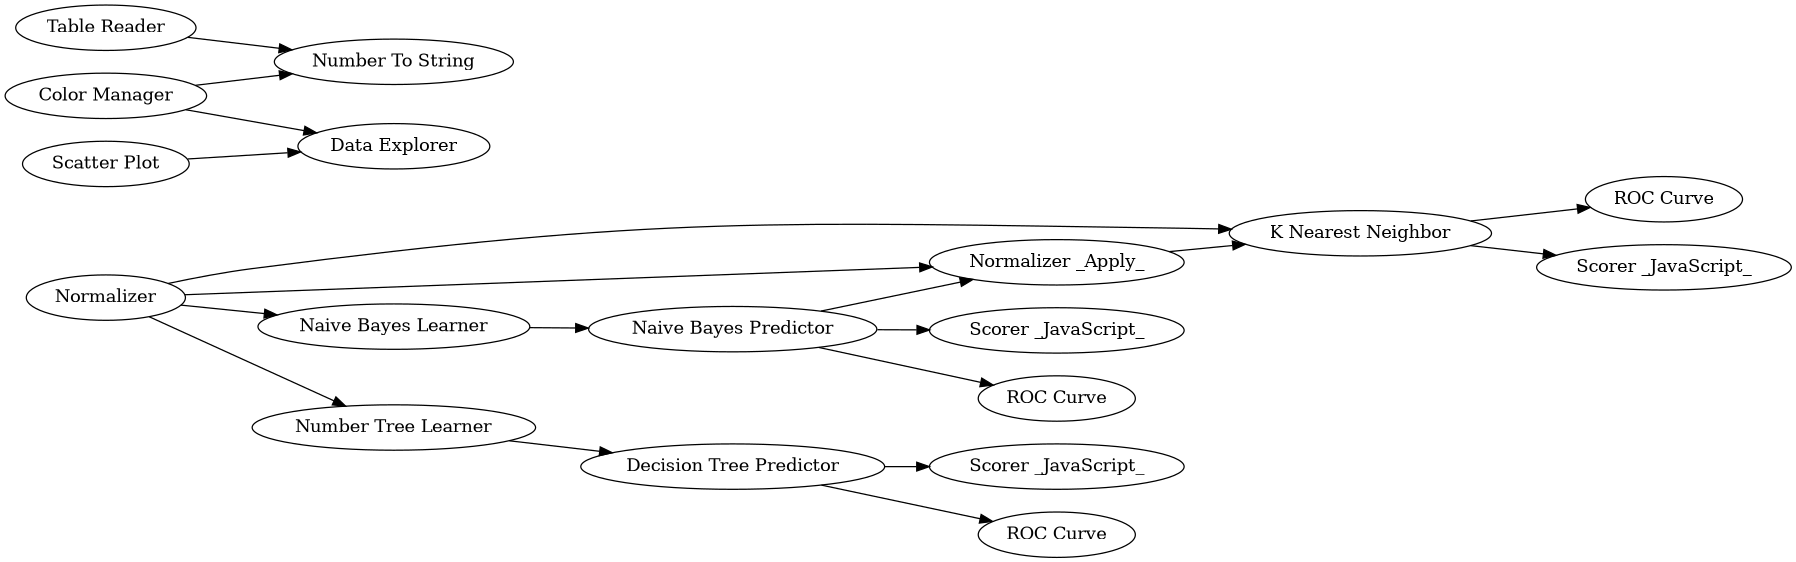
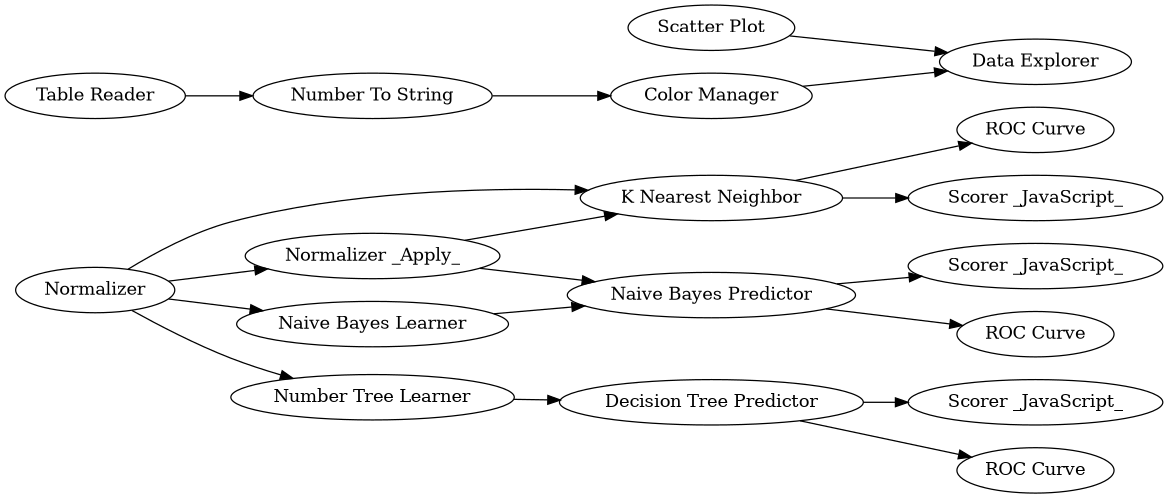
(237, 80) -> (545, 96)
(891, 297) -> (531, 274)
